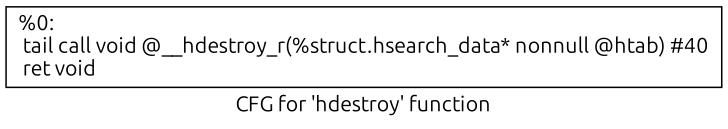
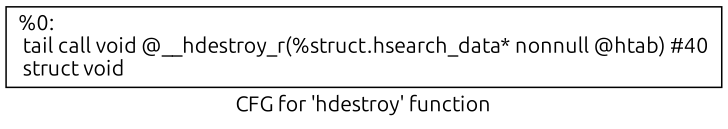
(58, 69) -> (71, 69)
